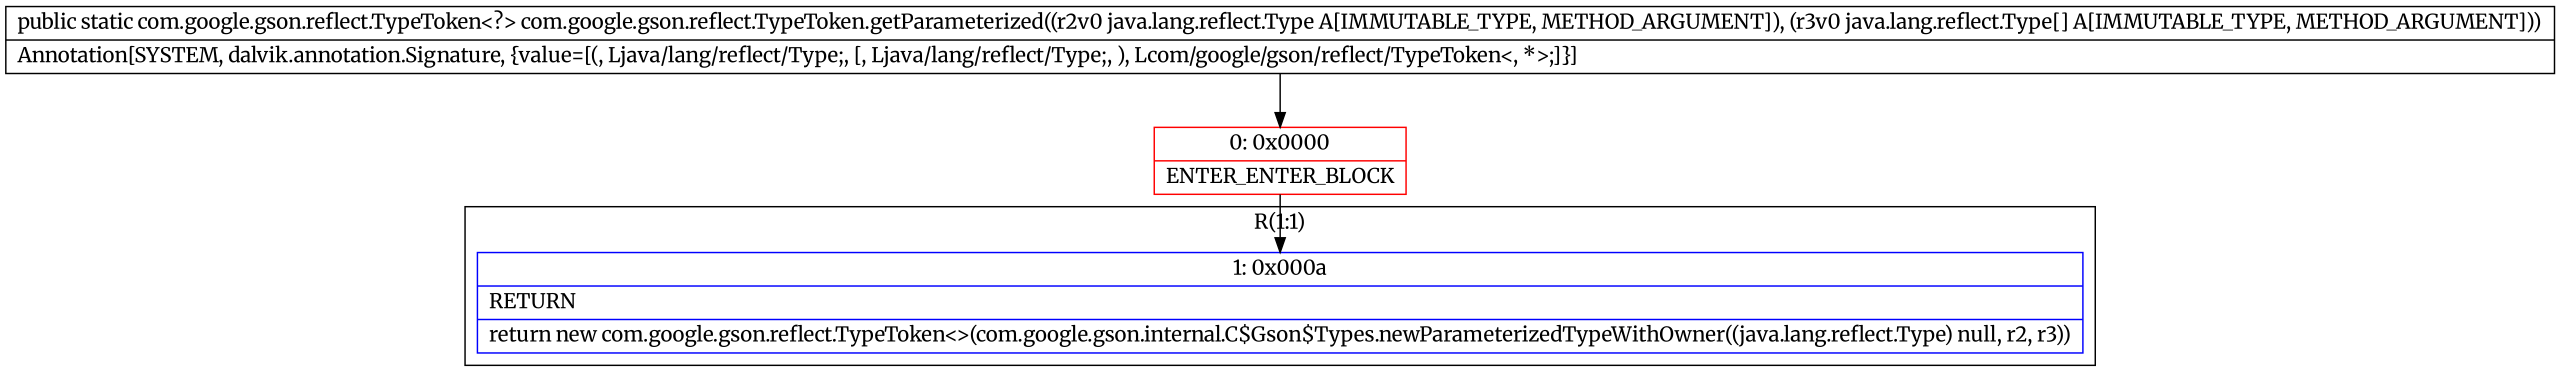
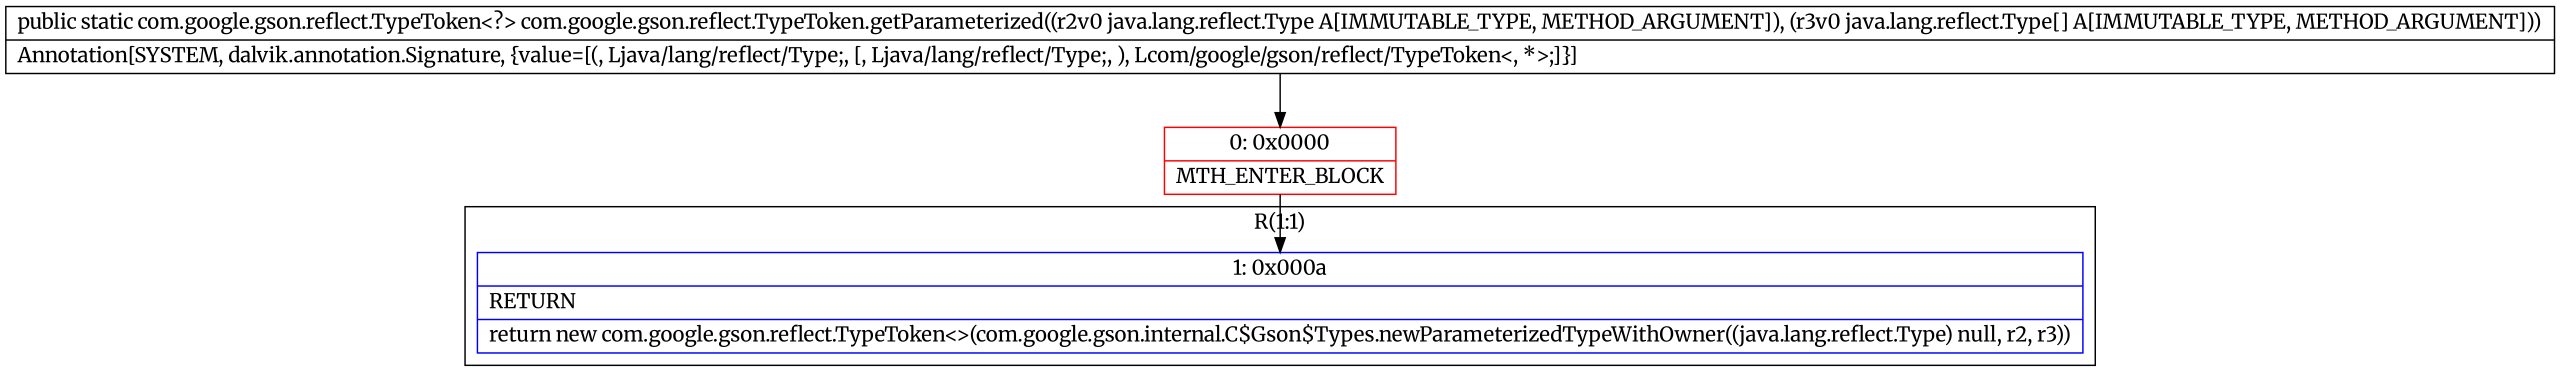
(1280, 177) -> (1280, 177)
